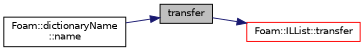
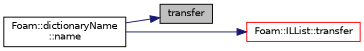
(225, 20) -> (181, 32)
